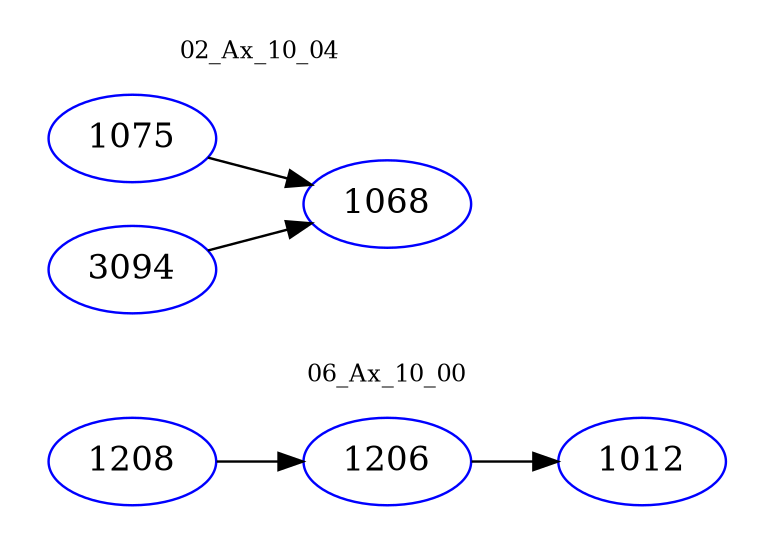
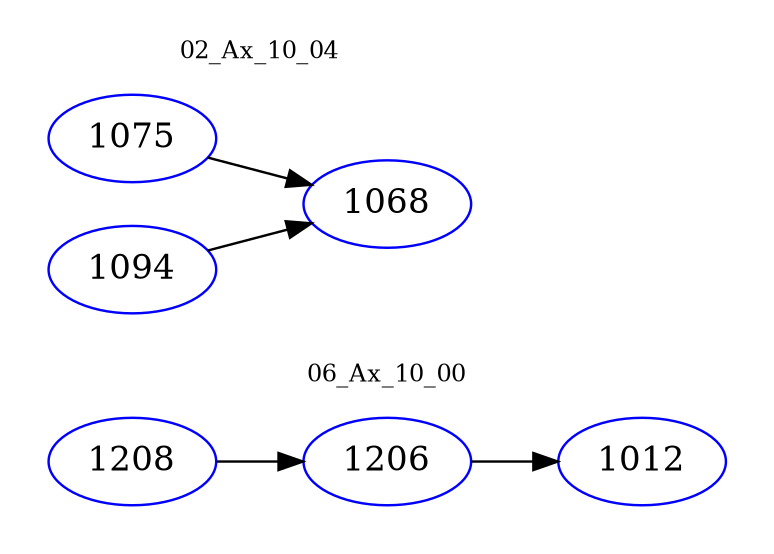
(132, 270) -> (132, 270)
